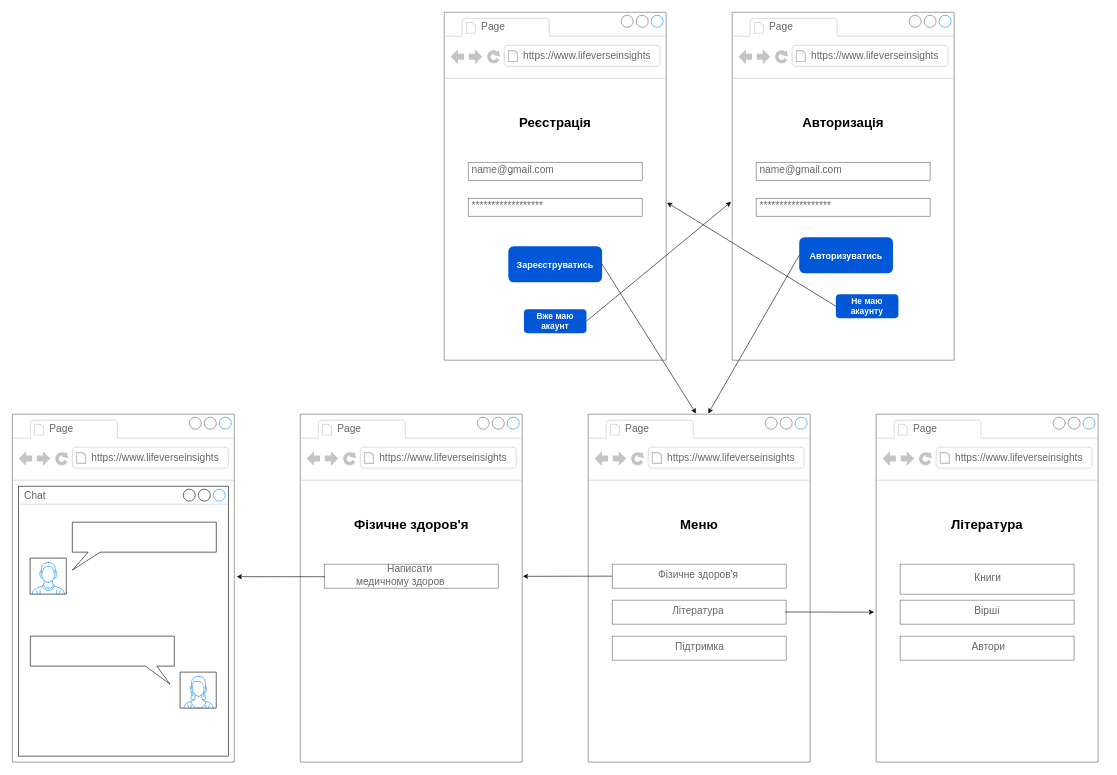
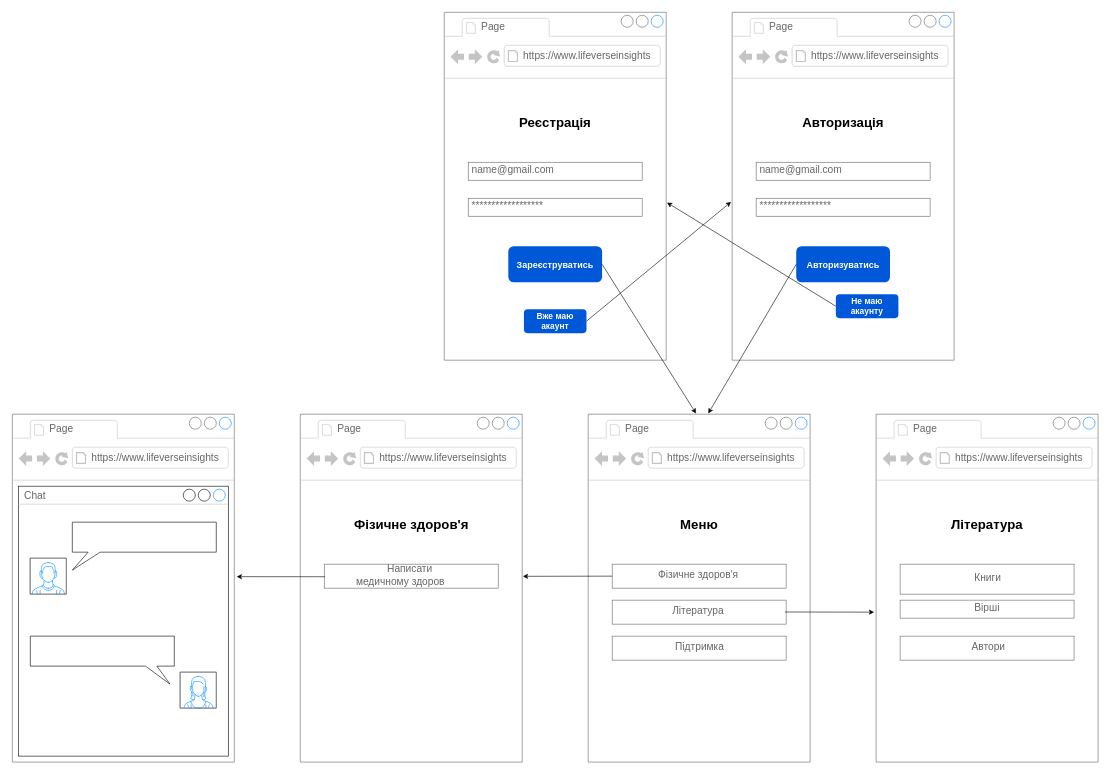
(846, 255) -> (843, 264)
(987, 612) -> (987, 609)
